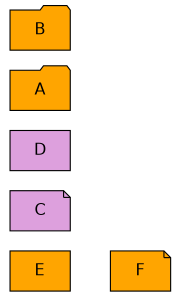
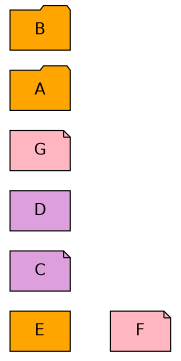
none -> (40, 151)
(141, 271) -> (141, 331)
